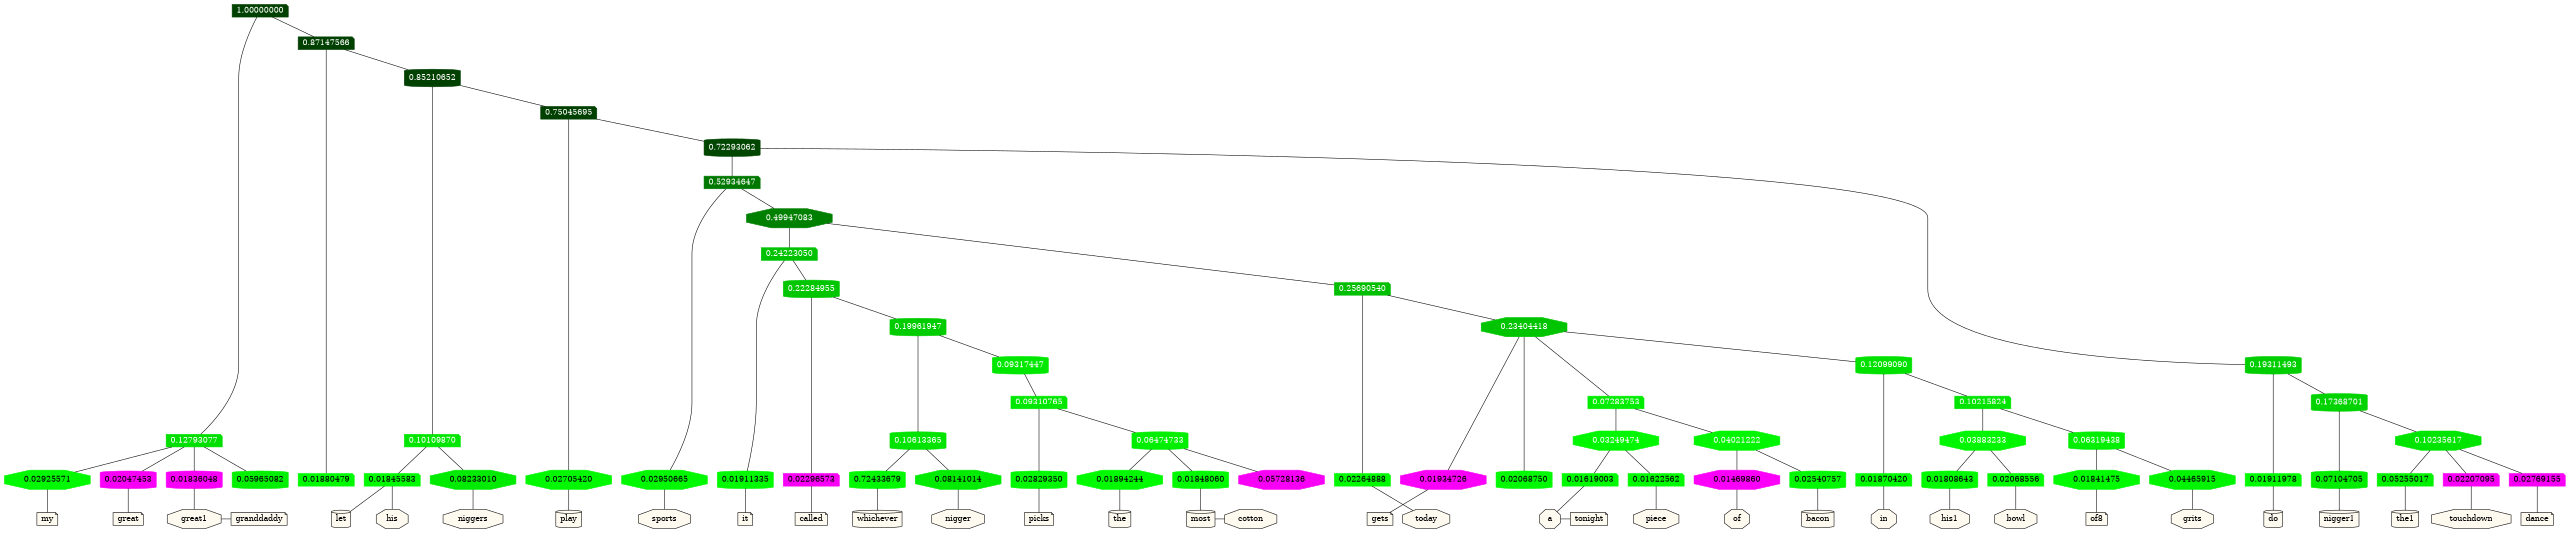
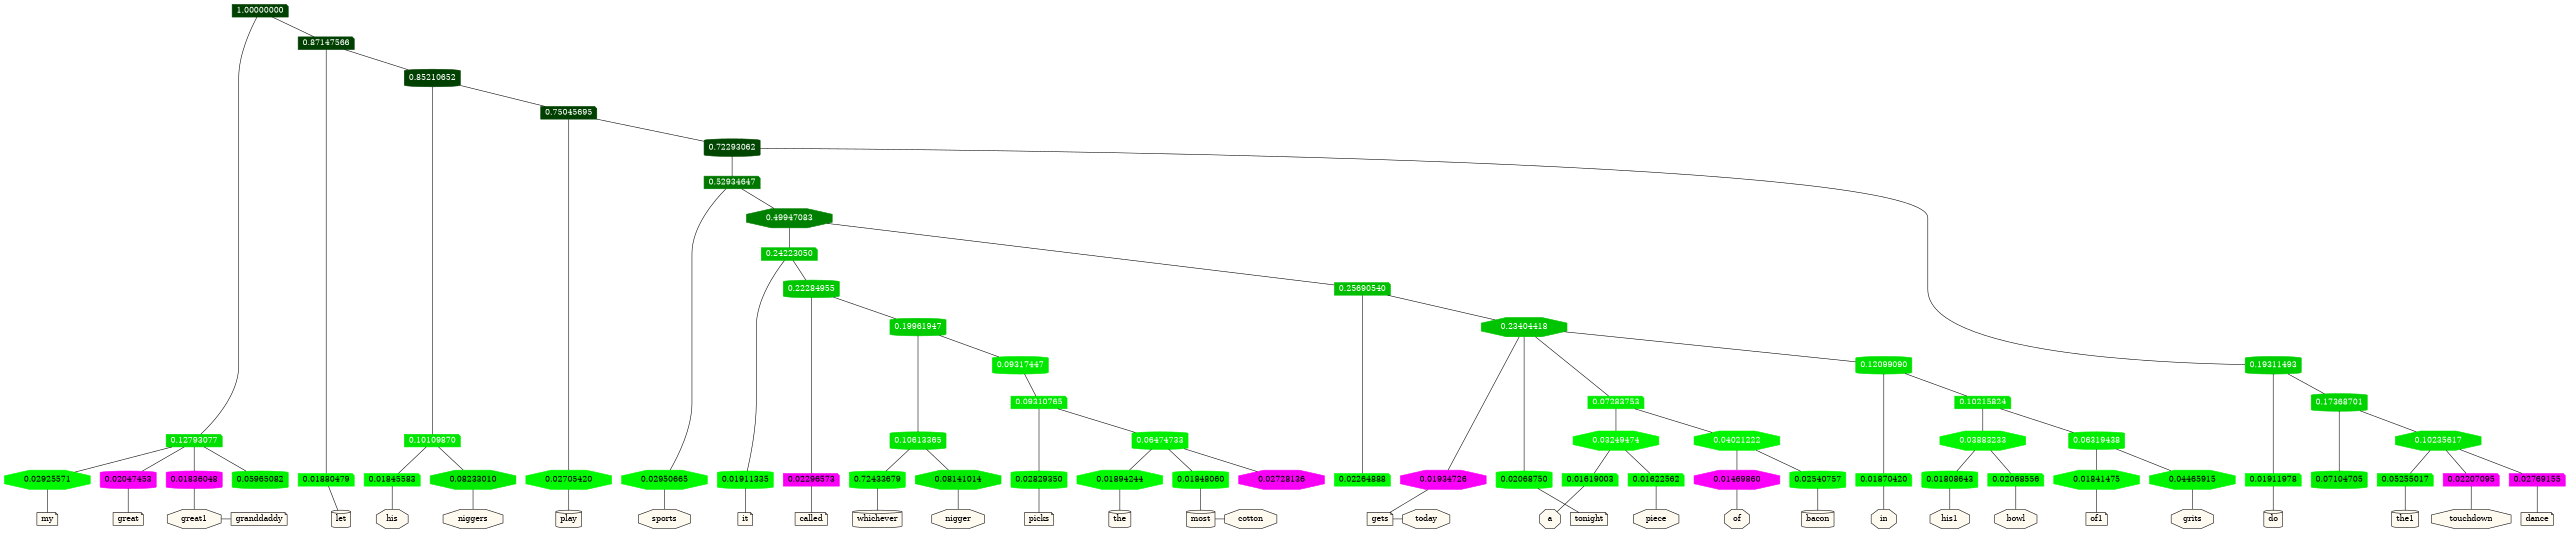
(1282, 480) -> (1282, 480)
(1393, 498) -> (1398, 519)
(368, 499) -> (333, 498)
(1565, 519) -> (1558, 500)
(2097, 519) -> (2097, 519)
(2339, 519) -> none
